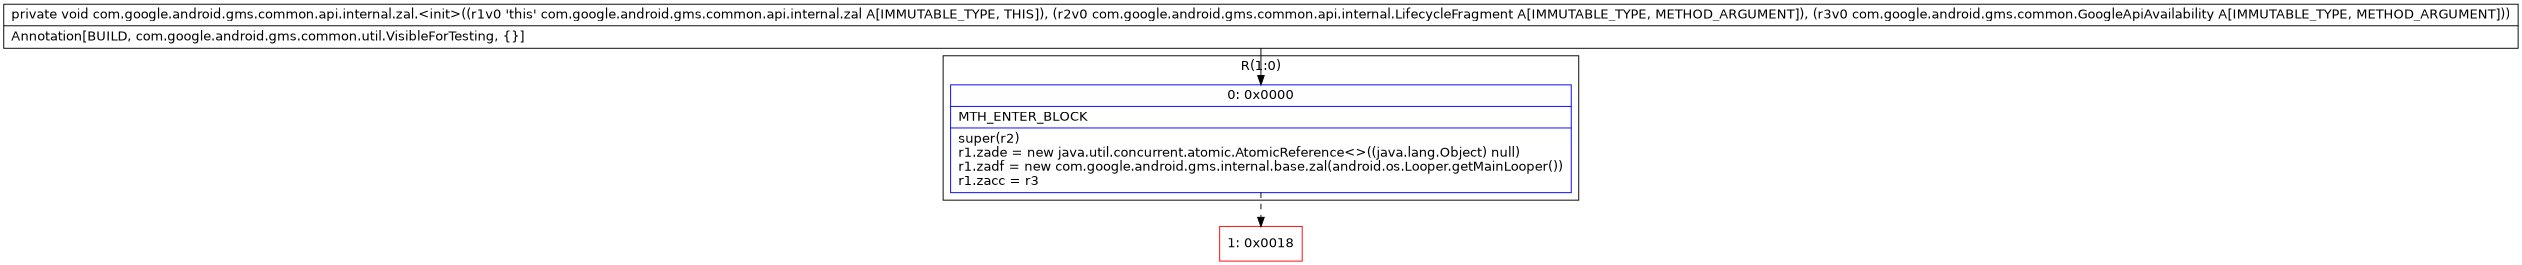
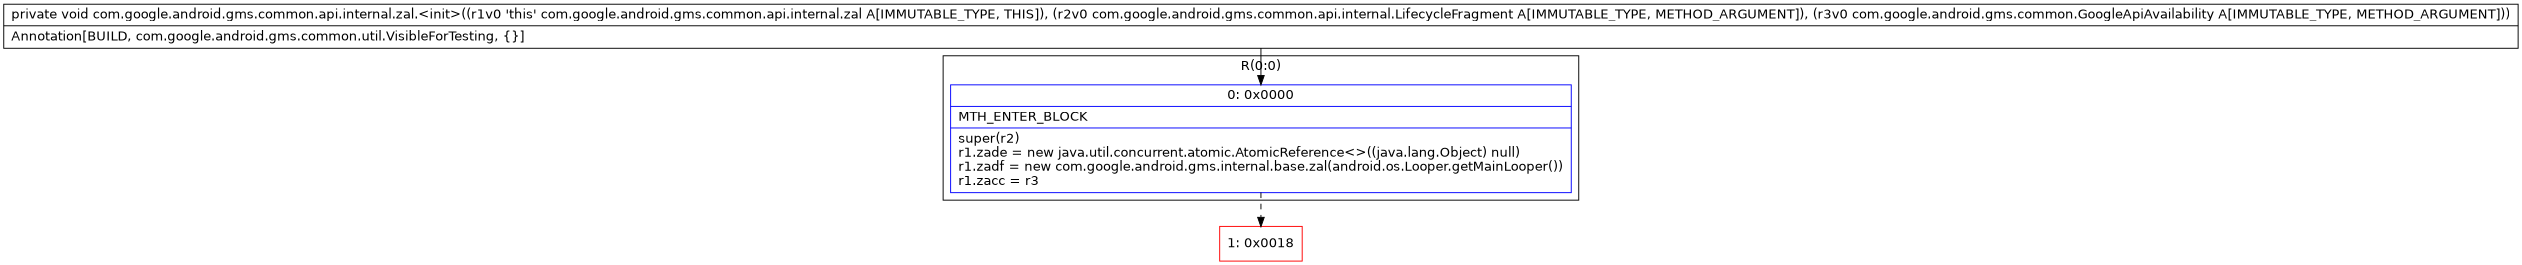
(1261, 67) -> (1261, 67)
